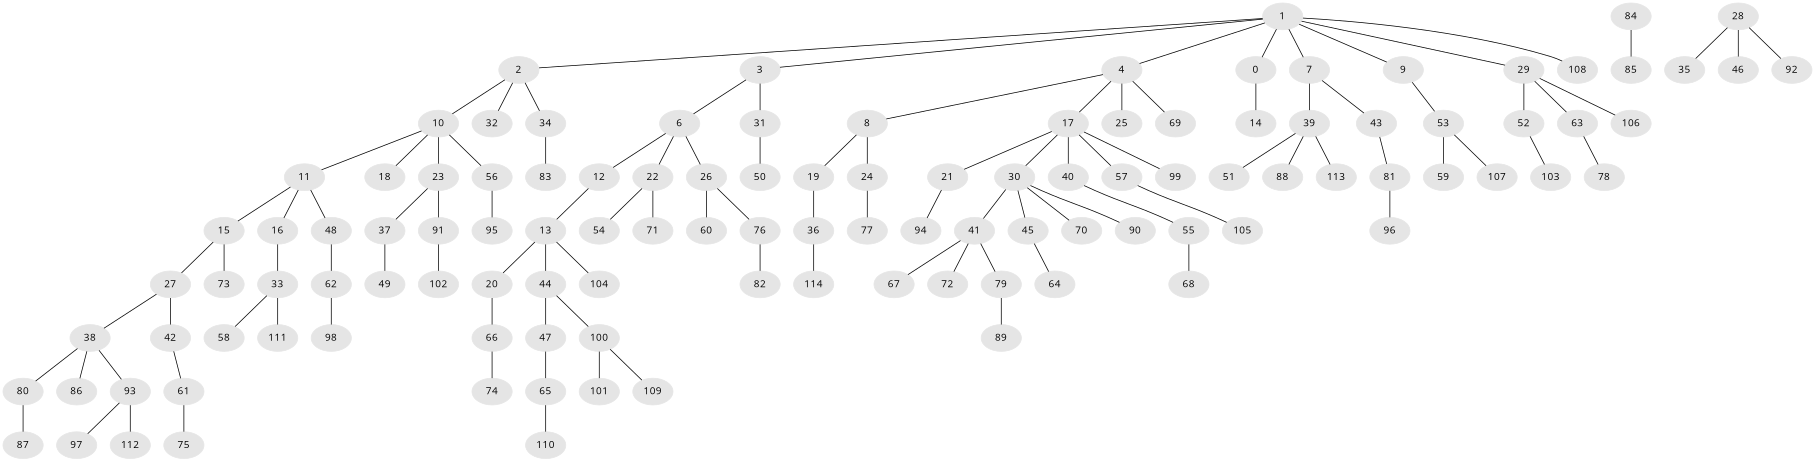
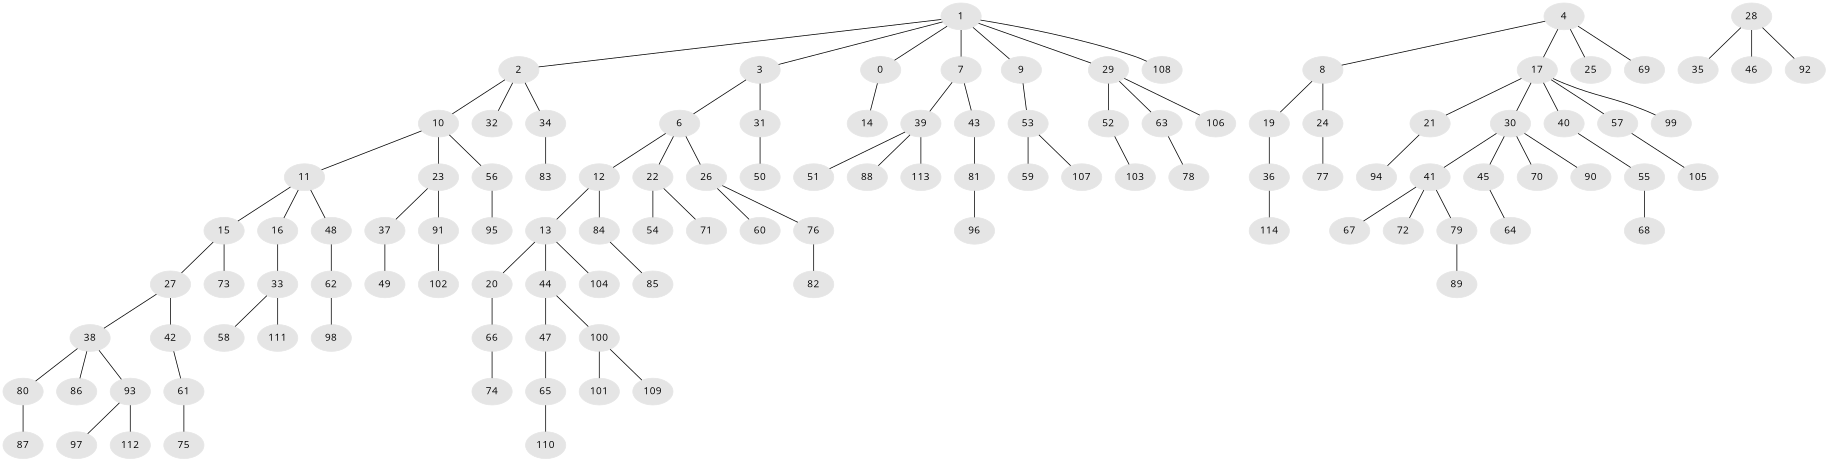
(1202, 43) -> none
(385, 177) -> none
none -> (599, 204)
